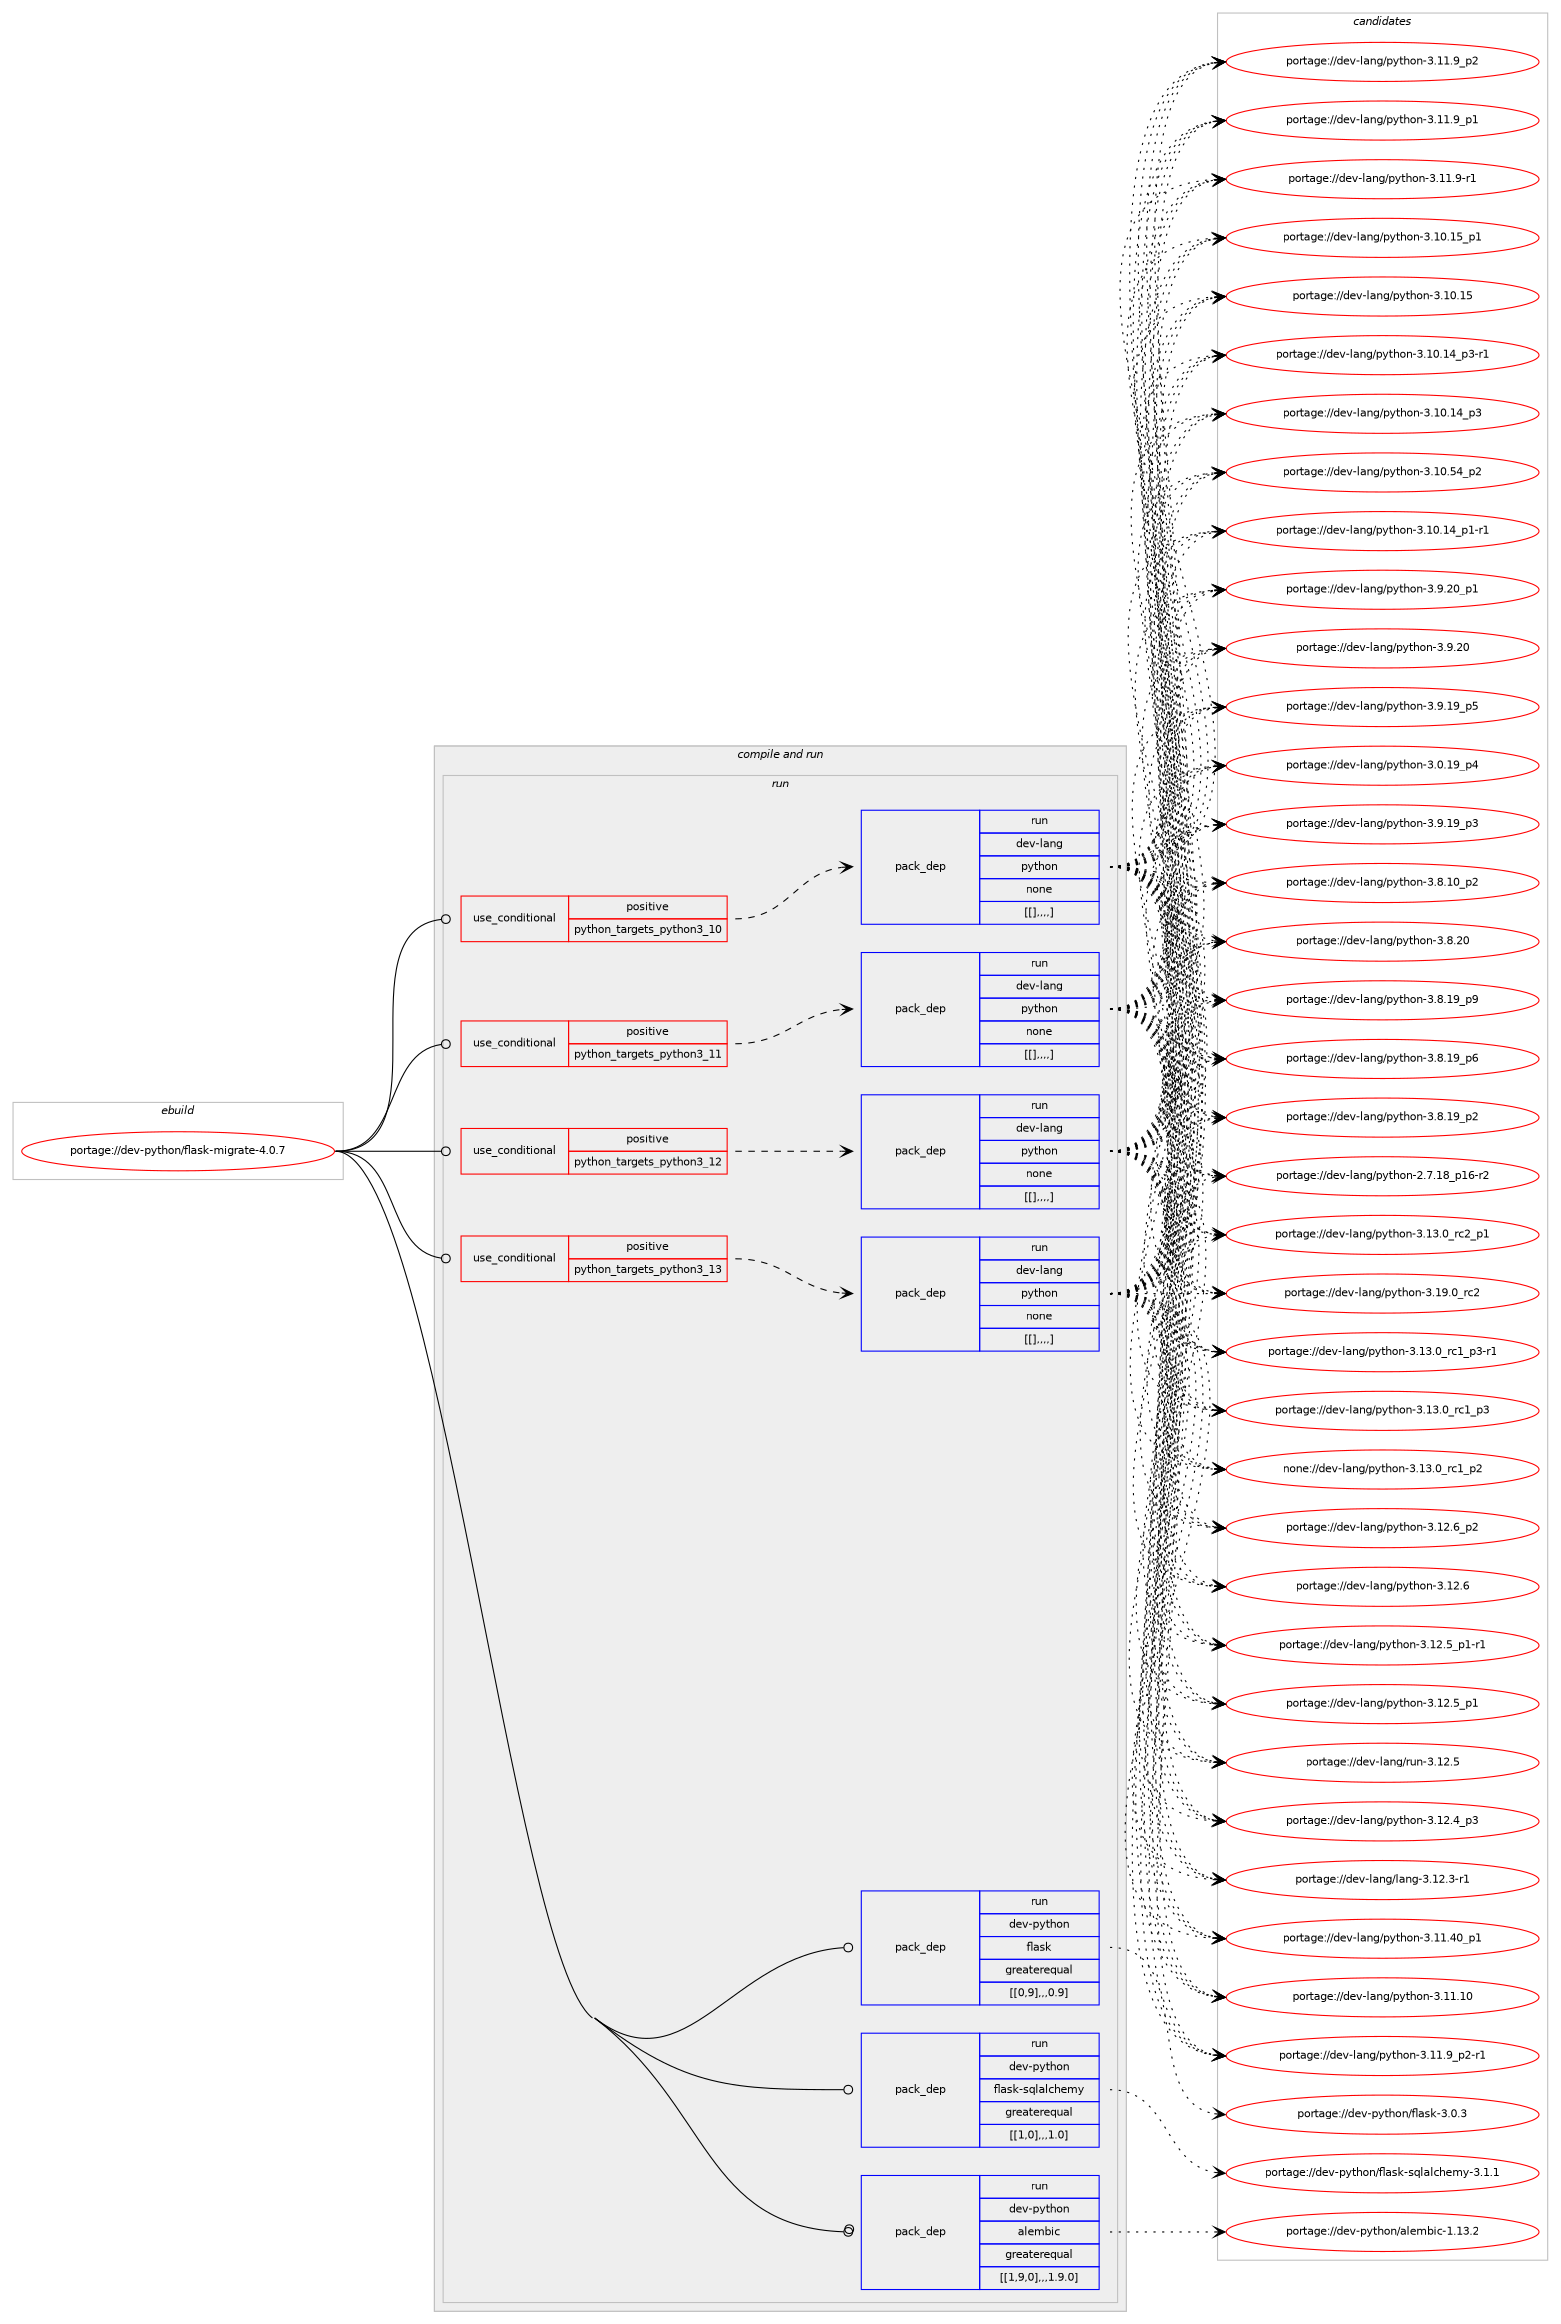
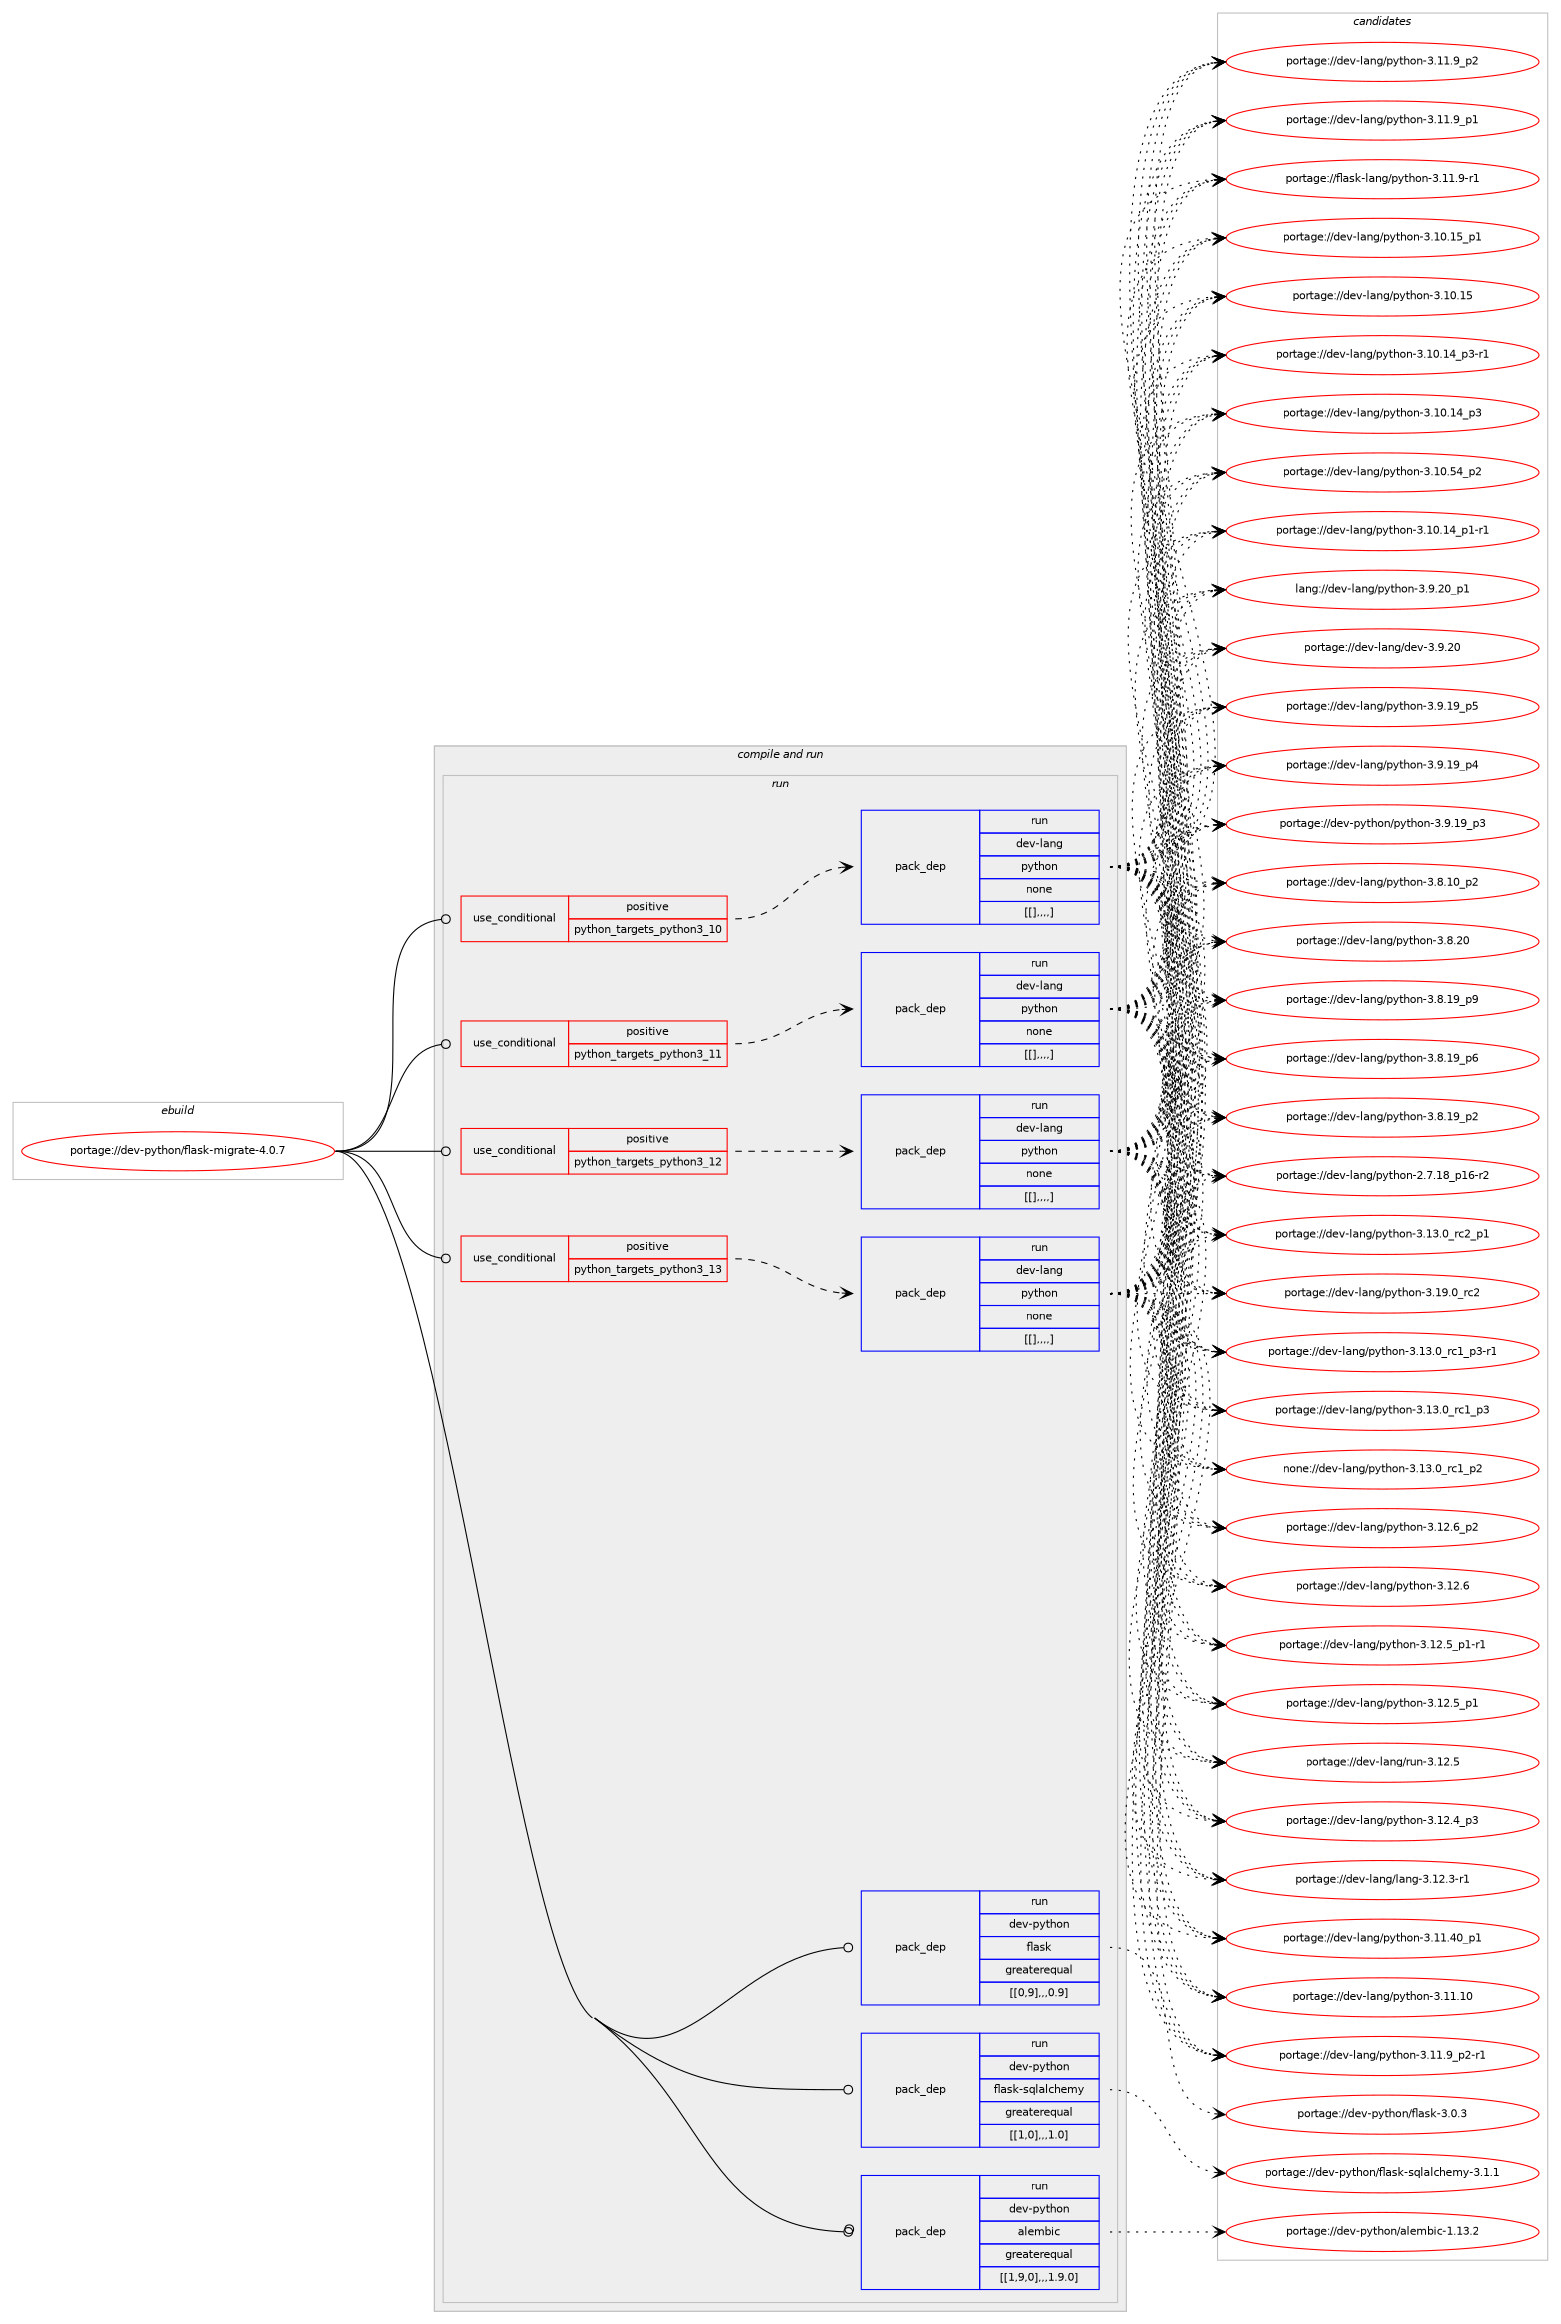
(1383, 179) -> (1383, 179)
(1383, 590) -> (1383, 590)
(1383, 648) -> (1383, 648)
(1383, 766) -> (1383, 766)
(1383, 824) -> (1383, 824)
